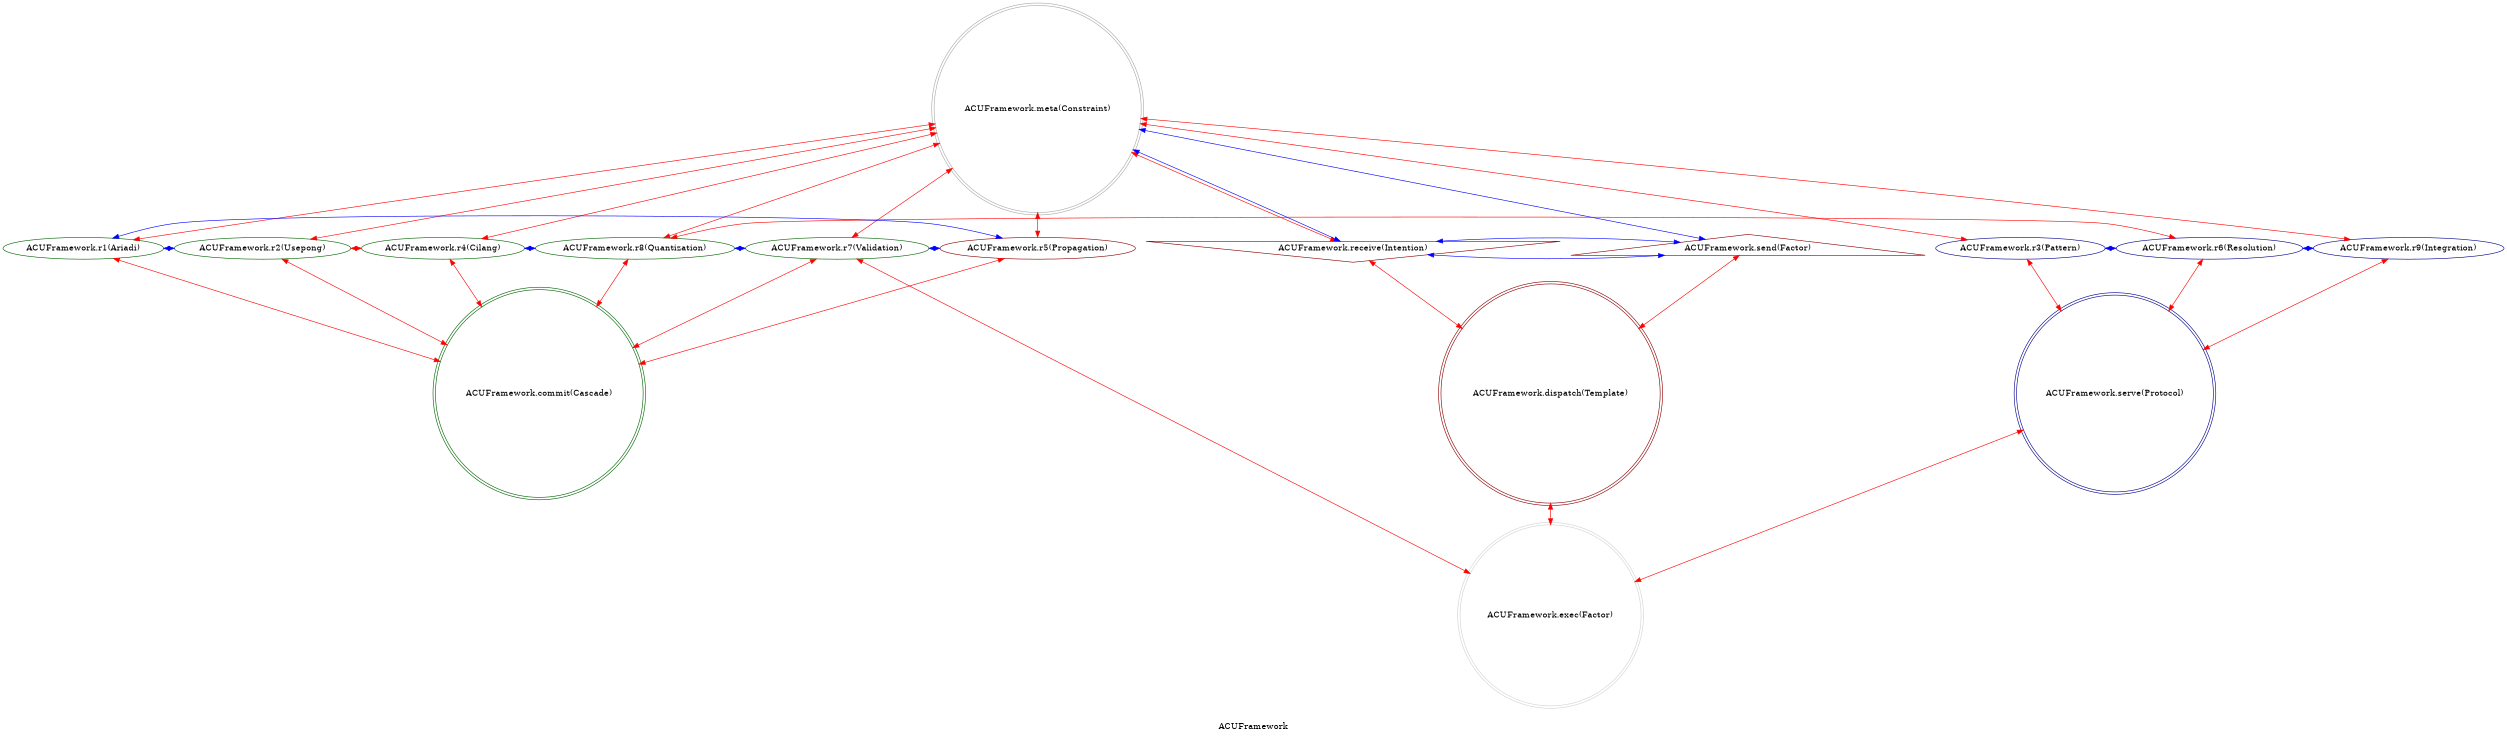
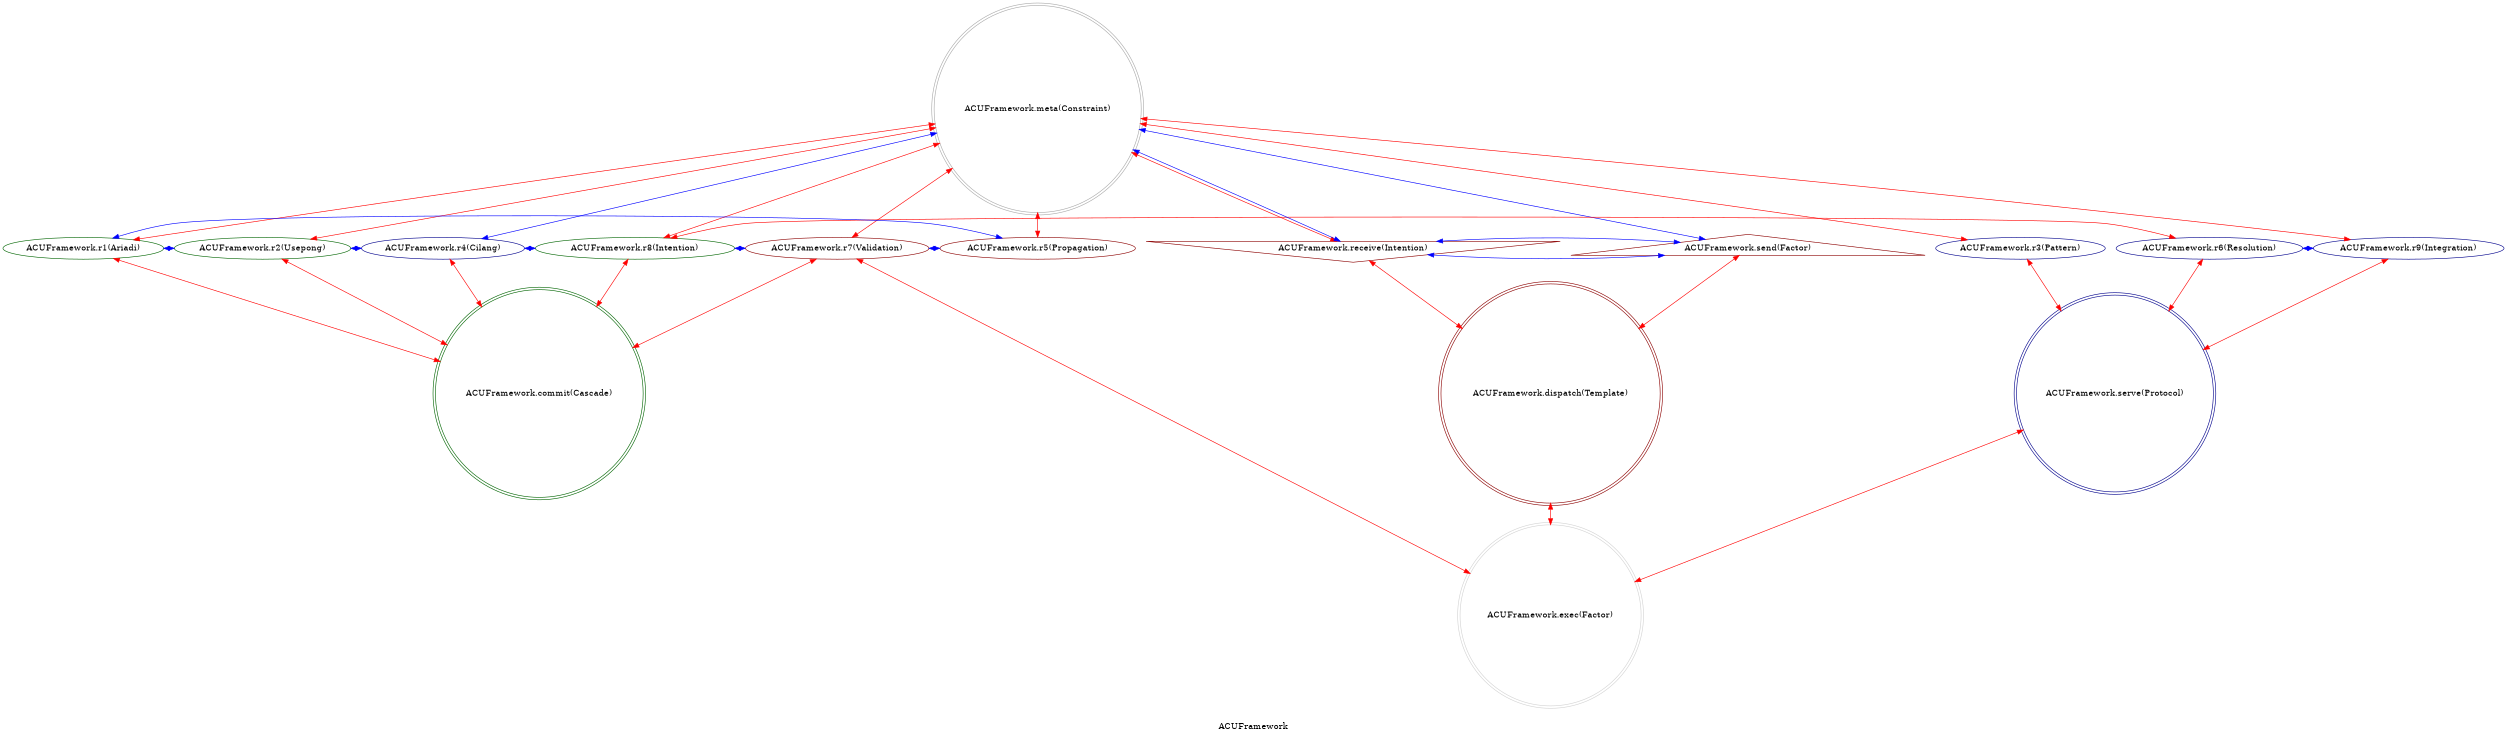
(709, 186) -> (709, 186)
(357, 248) -> (357, 248)
(443, 248) -> (443, 248)
(635, 248) -> (635, 248)
(837, 248) -> (837, 248)
(2111, 248) -> none
(822, 311) -> none
